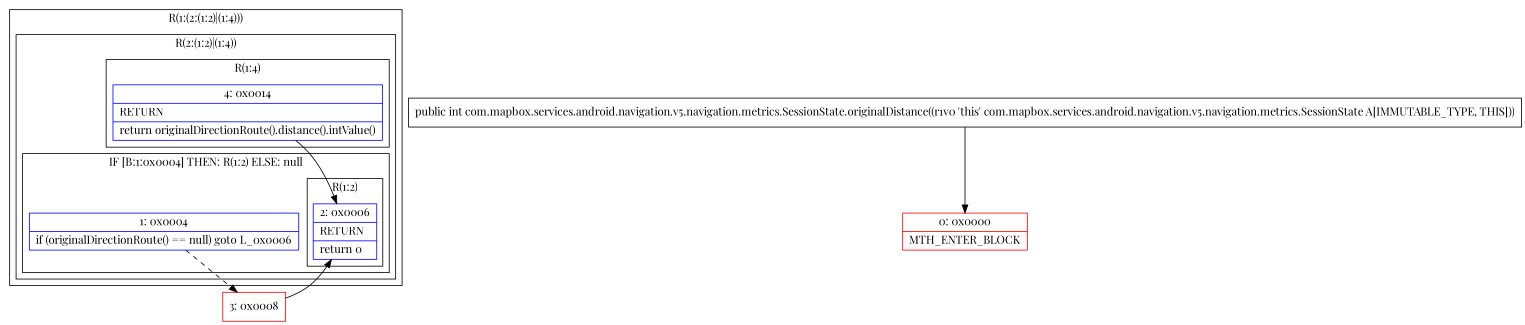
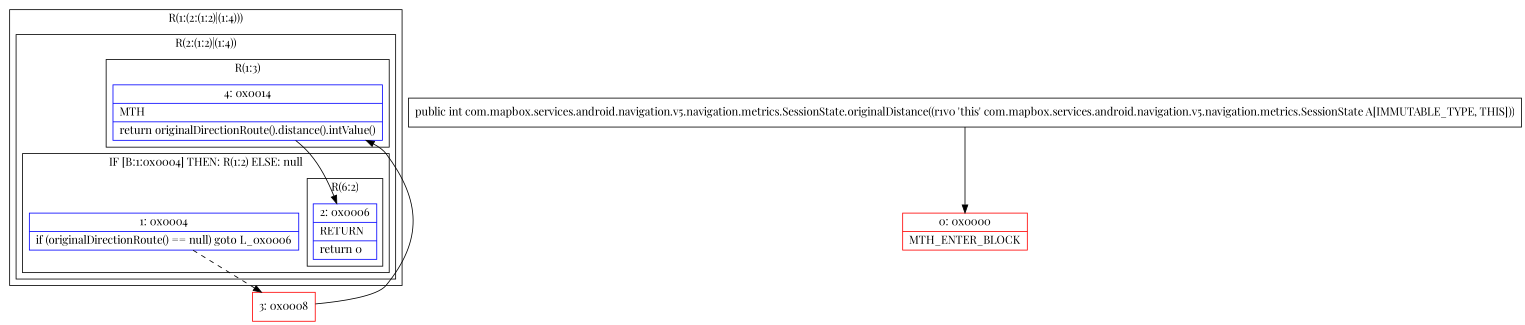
(248, 69) -> (248, 69)
(142, 112) -> (132, 112)
(345, 188) -> (345, 188)
(302, 290) -> (408, 248)
